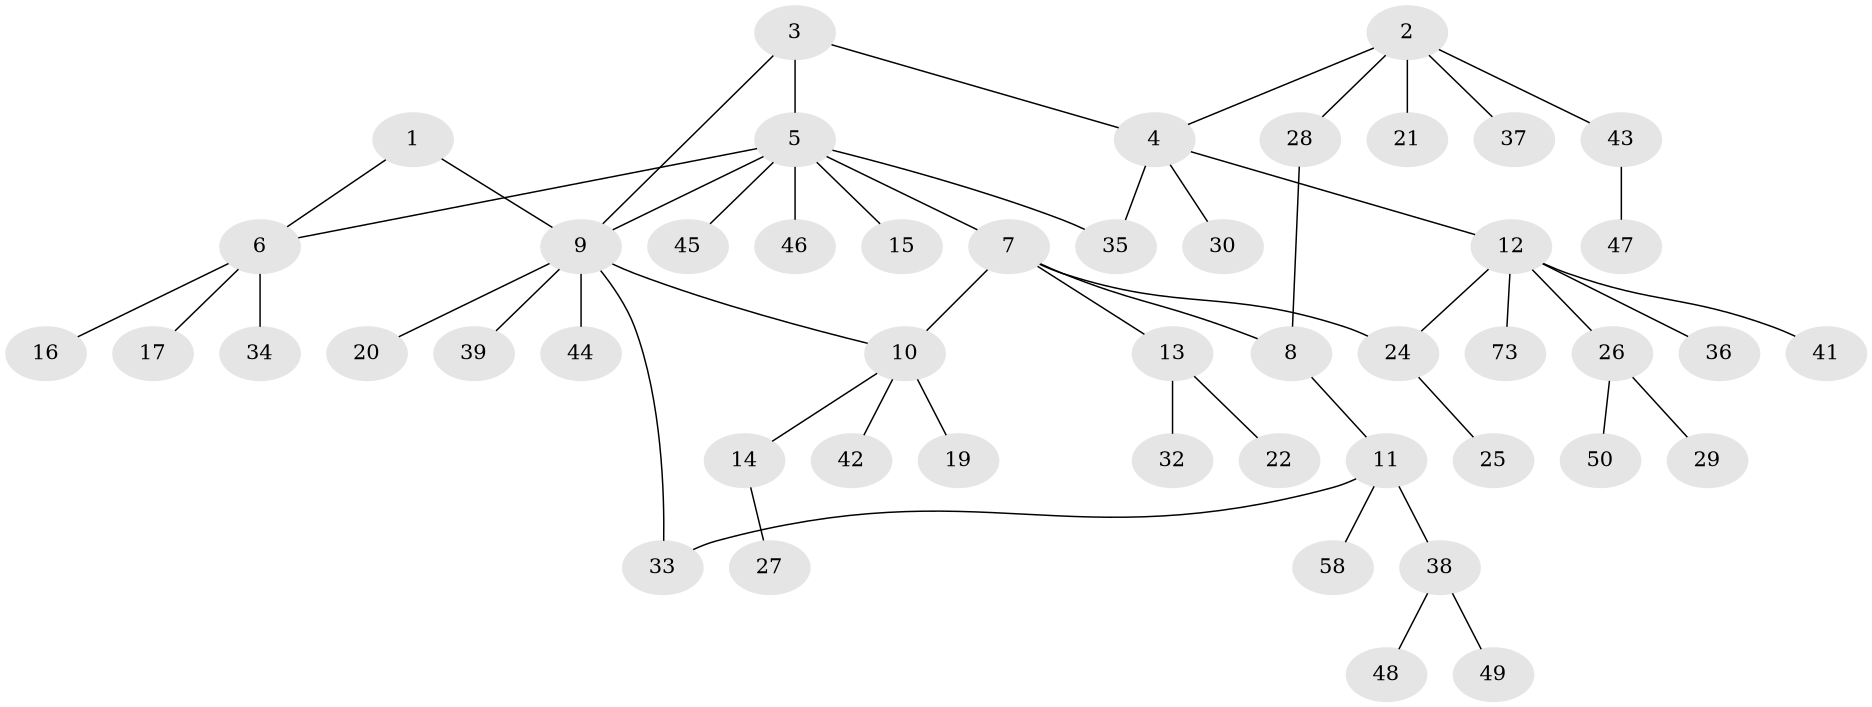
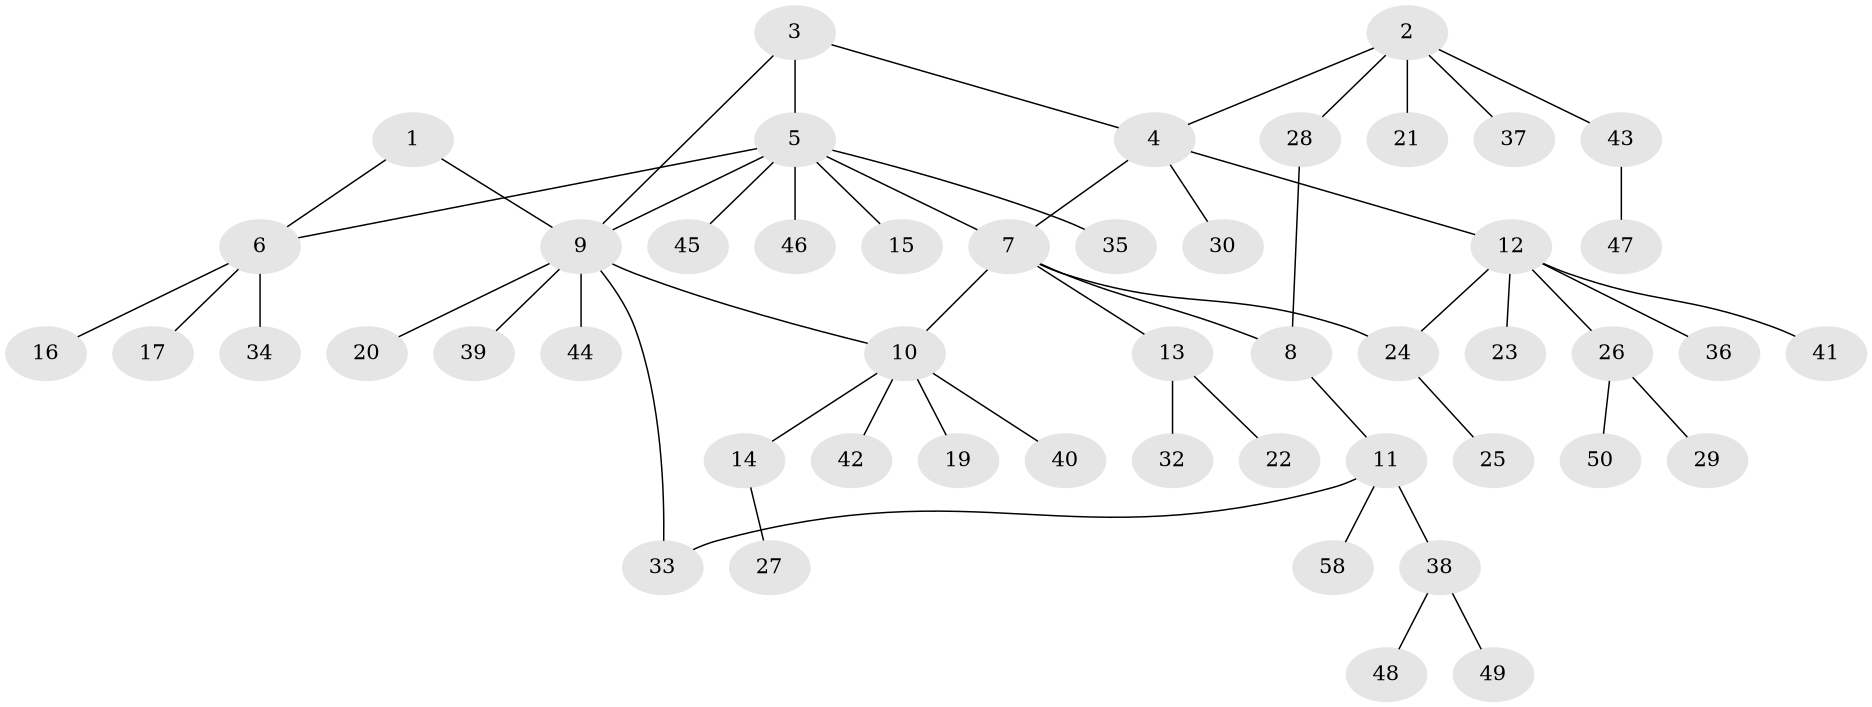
(1135, 193) -> (1082, 193)
(1505, 354) -> (1505, 354)
none -> (1066, 461)
